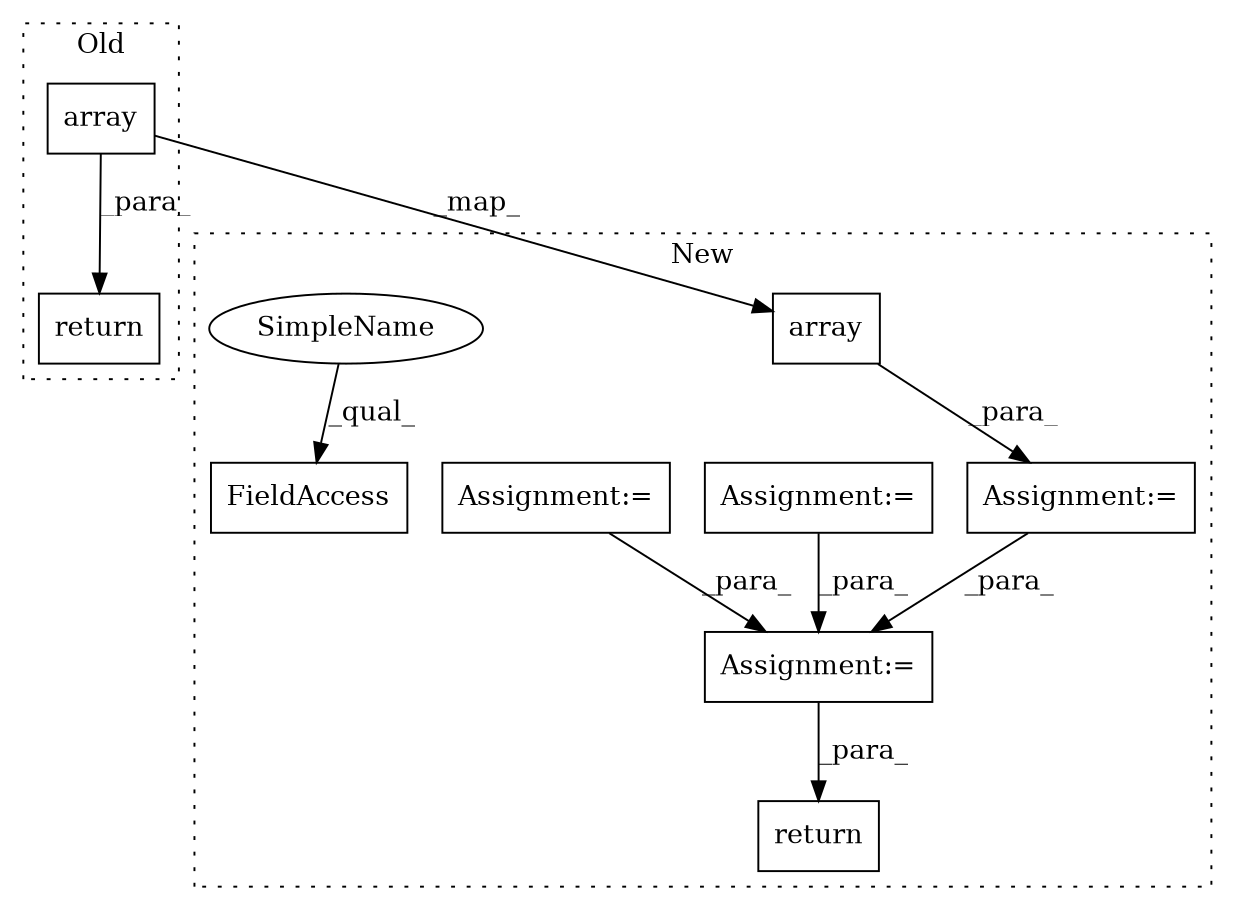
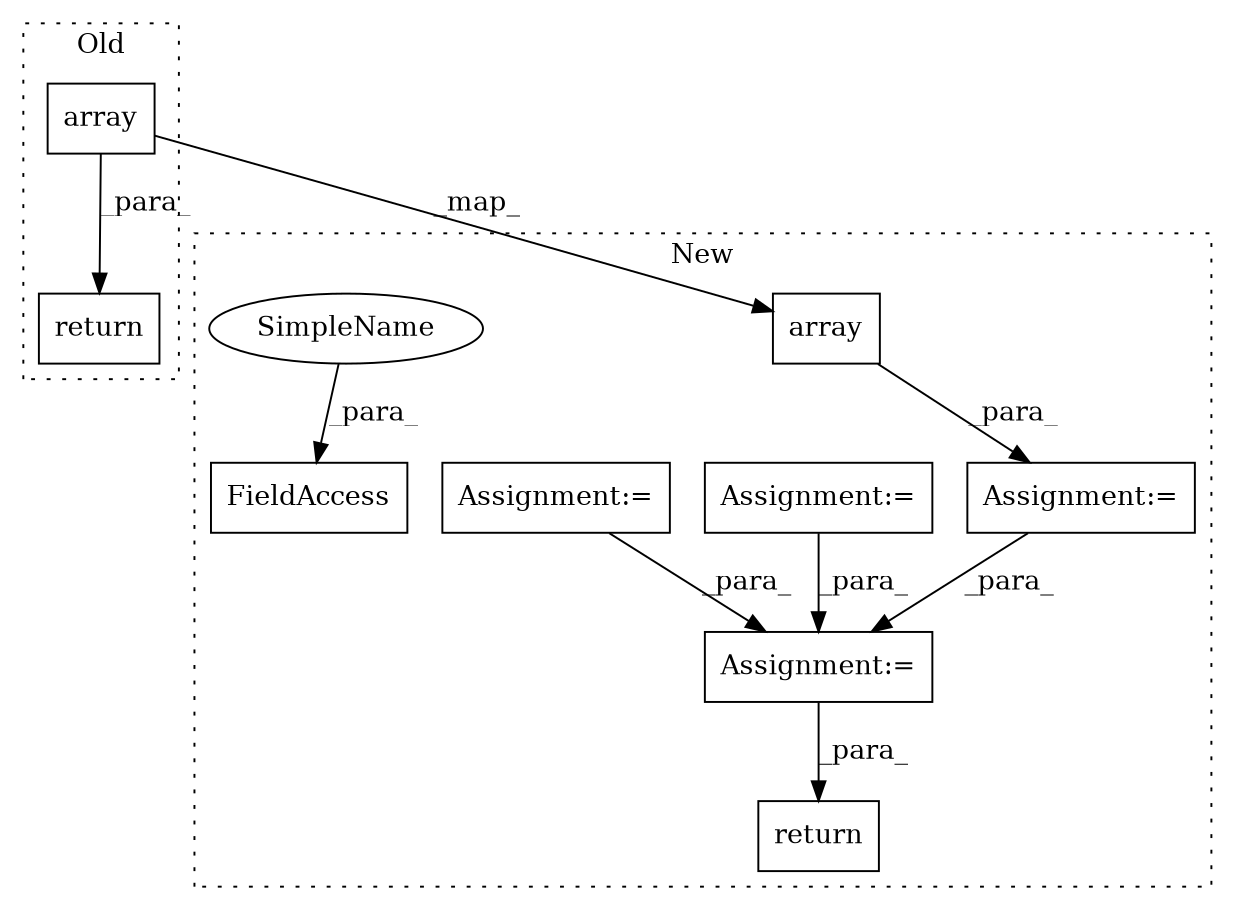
(372, 413) -> (373, 413)
